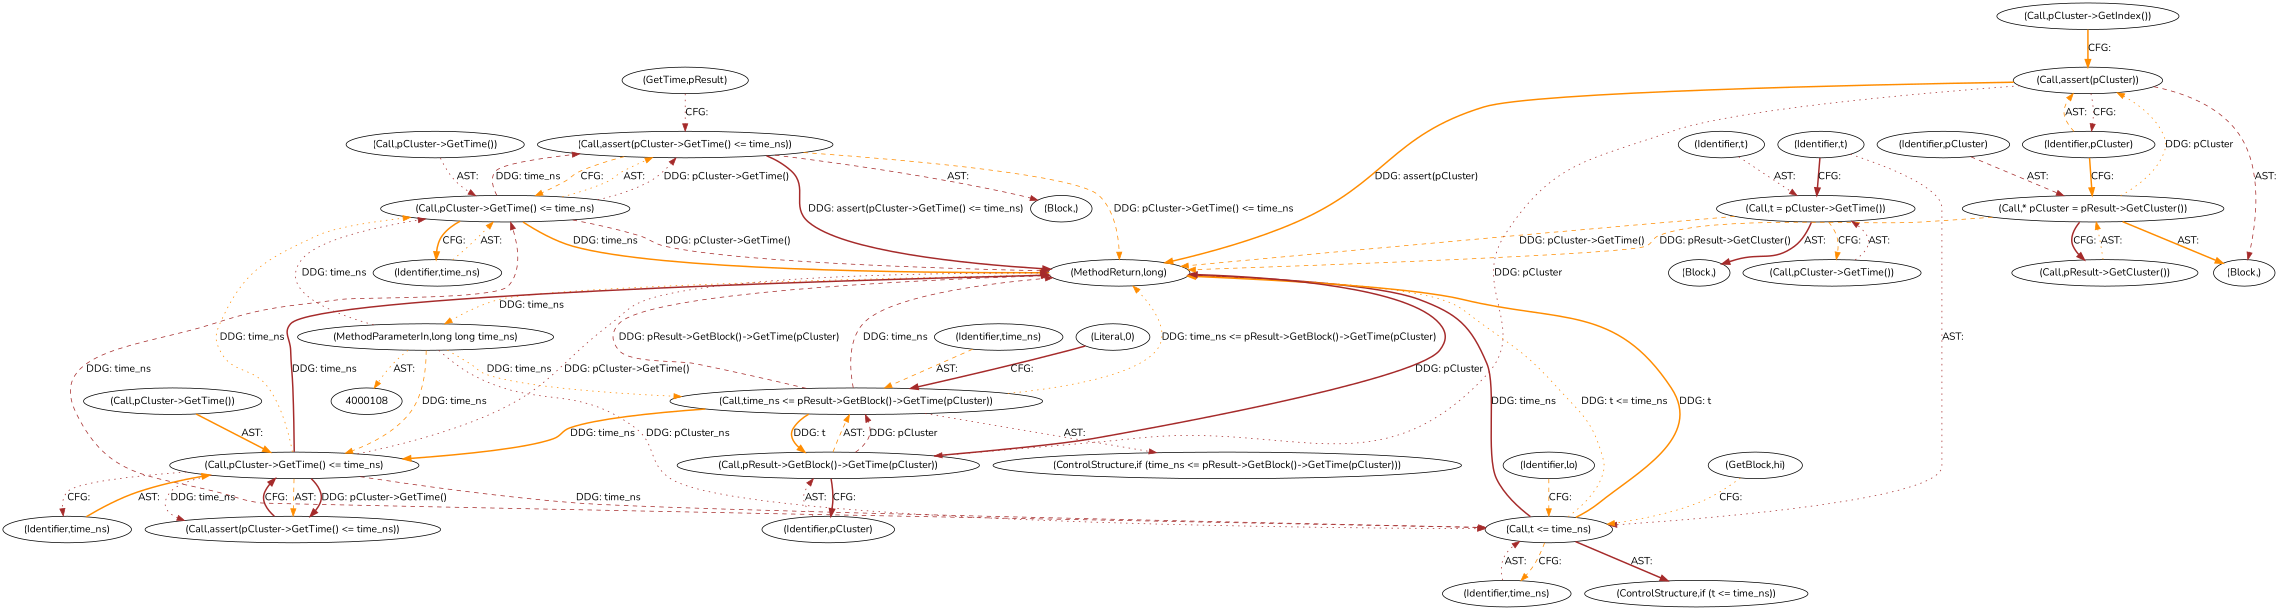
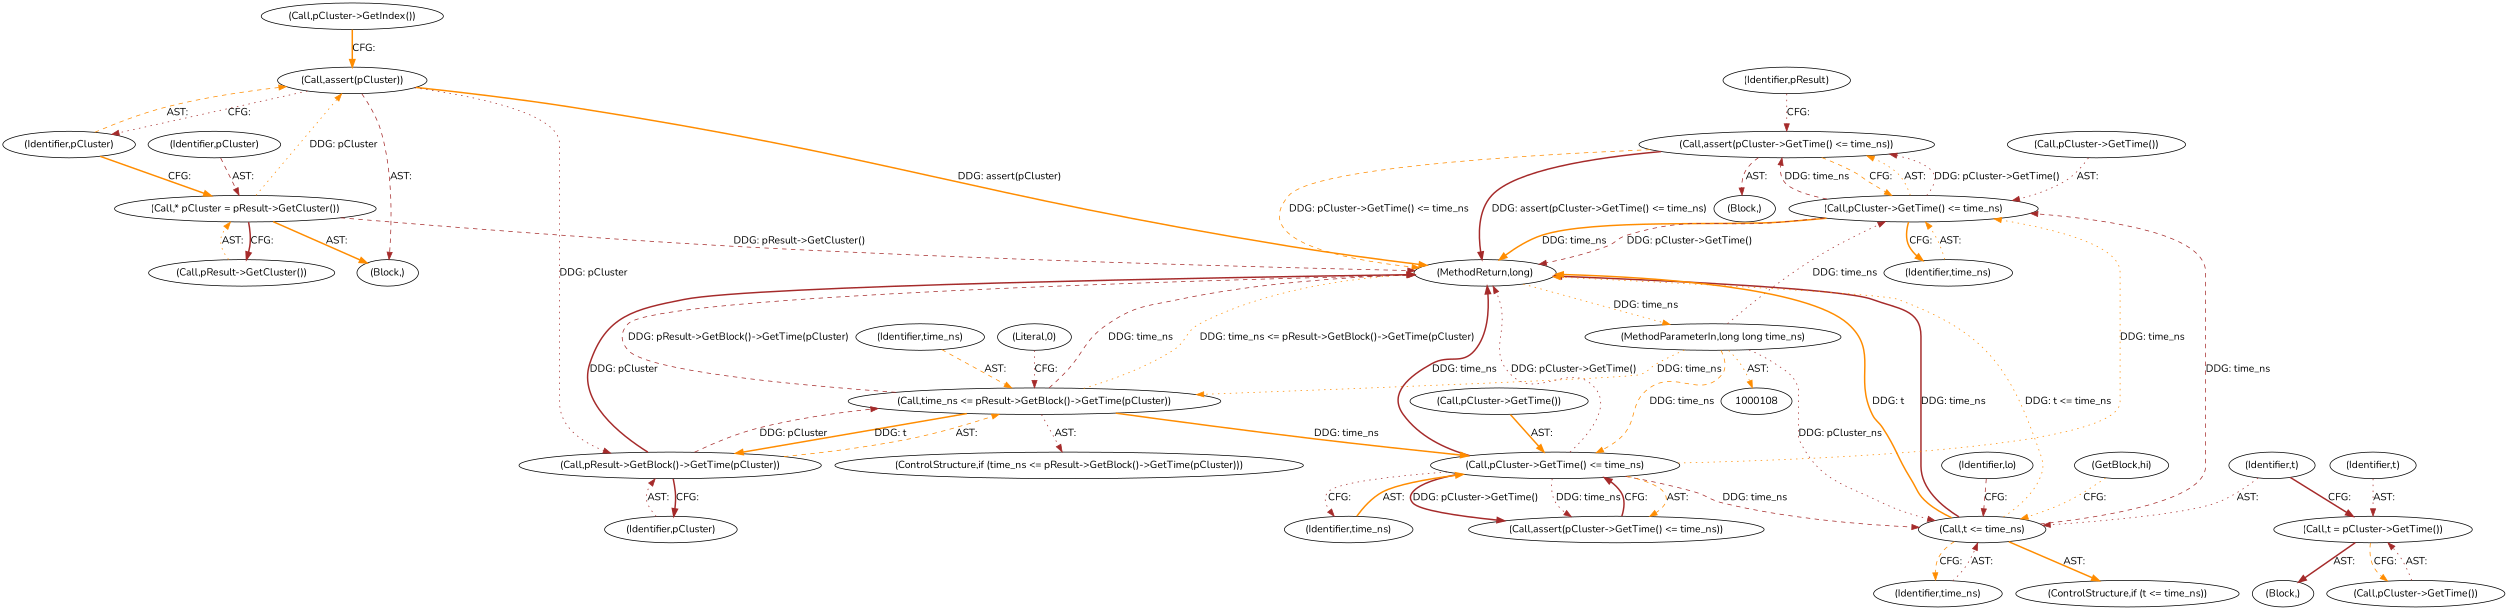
(685, 80) -> (1787, 80)
(1461, 240) -> none
(1597, 252) -> (874, 253)
(1002, 367) -> (1034, 365)
(367, 401) -> (1757, 401)
(1549, 494) -> (1985, 494)
(1618, 560) -> (2051, 560)
